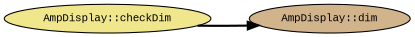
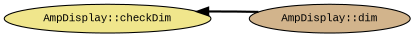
(222, 26) -> (233, 12)
